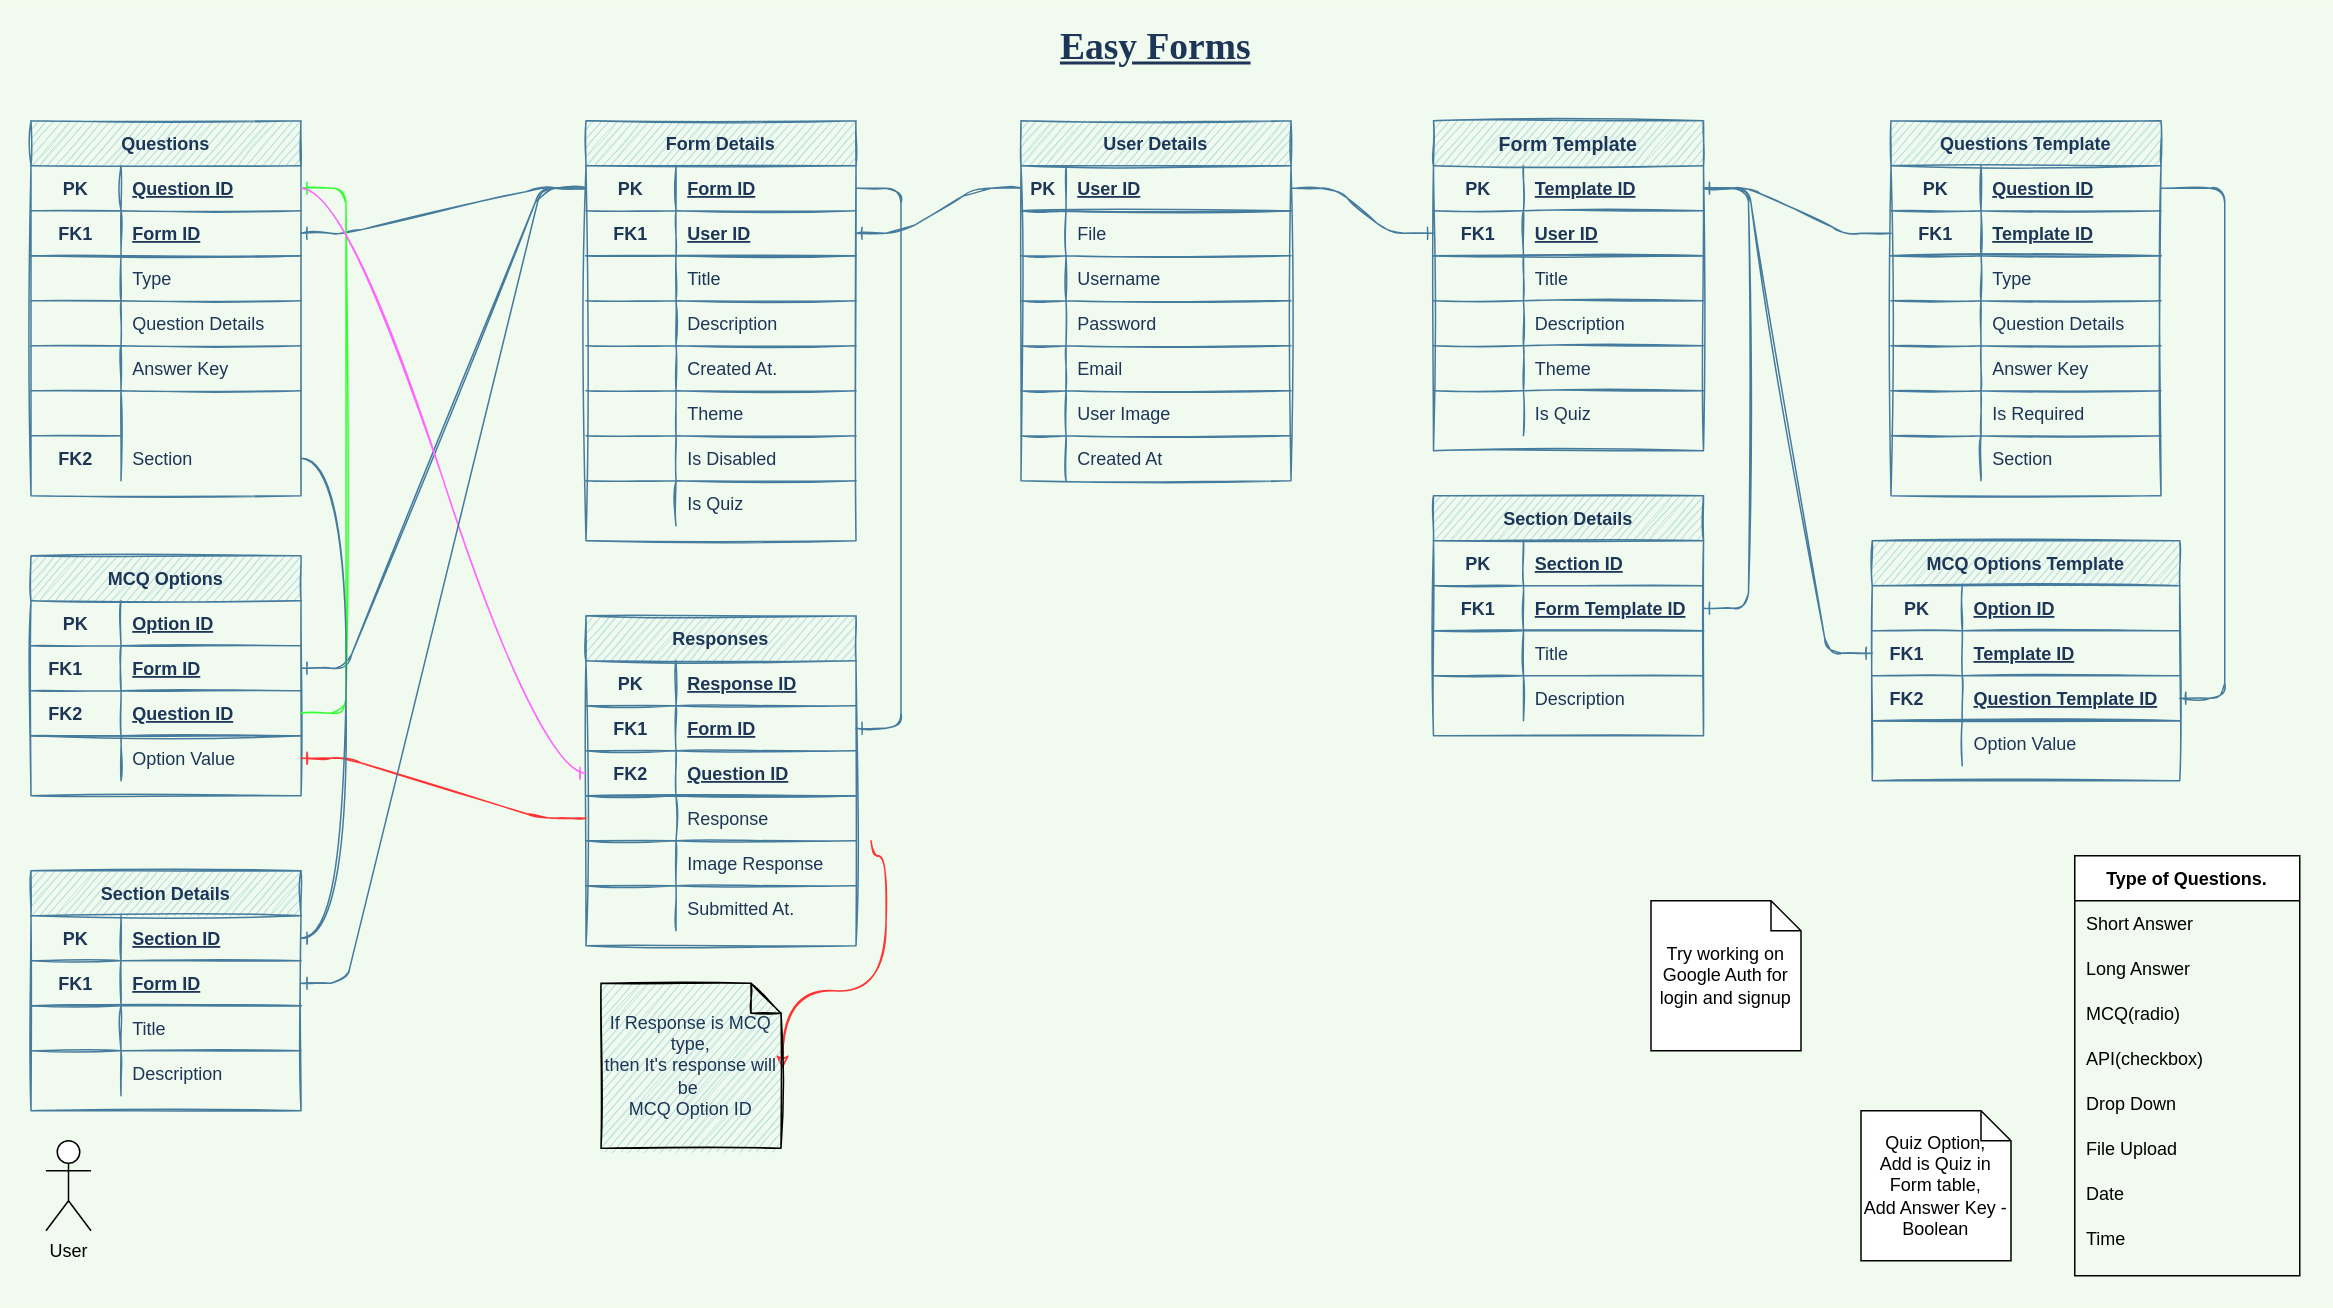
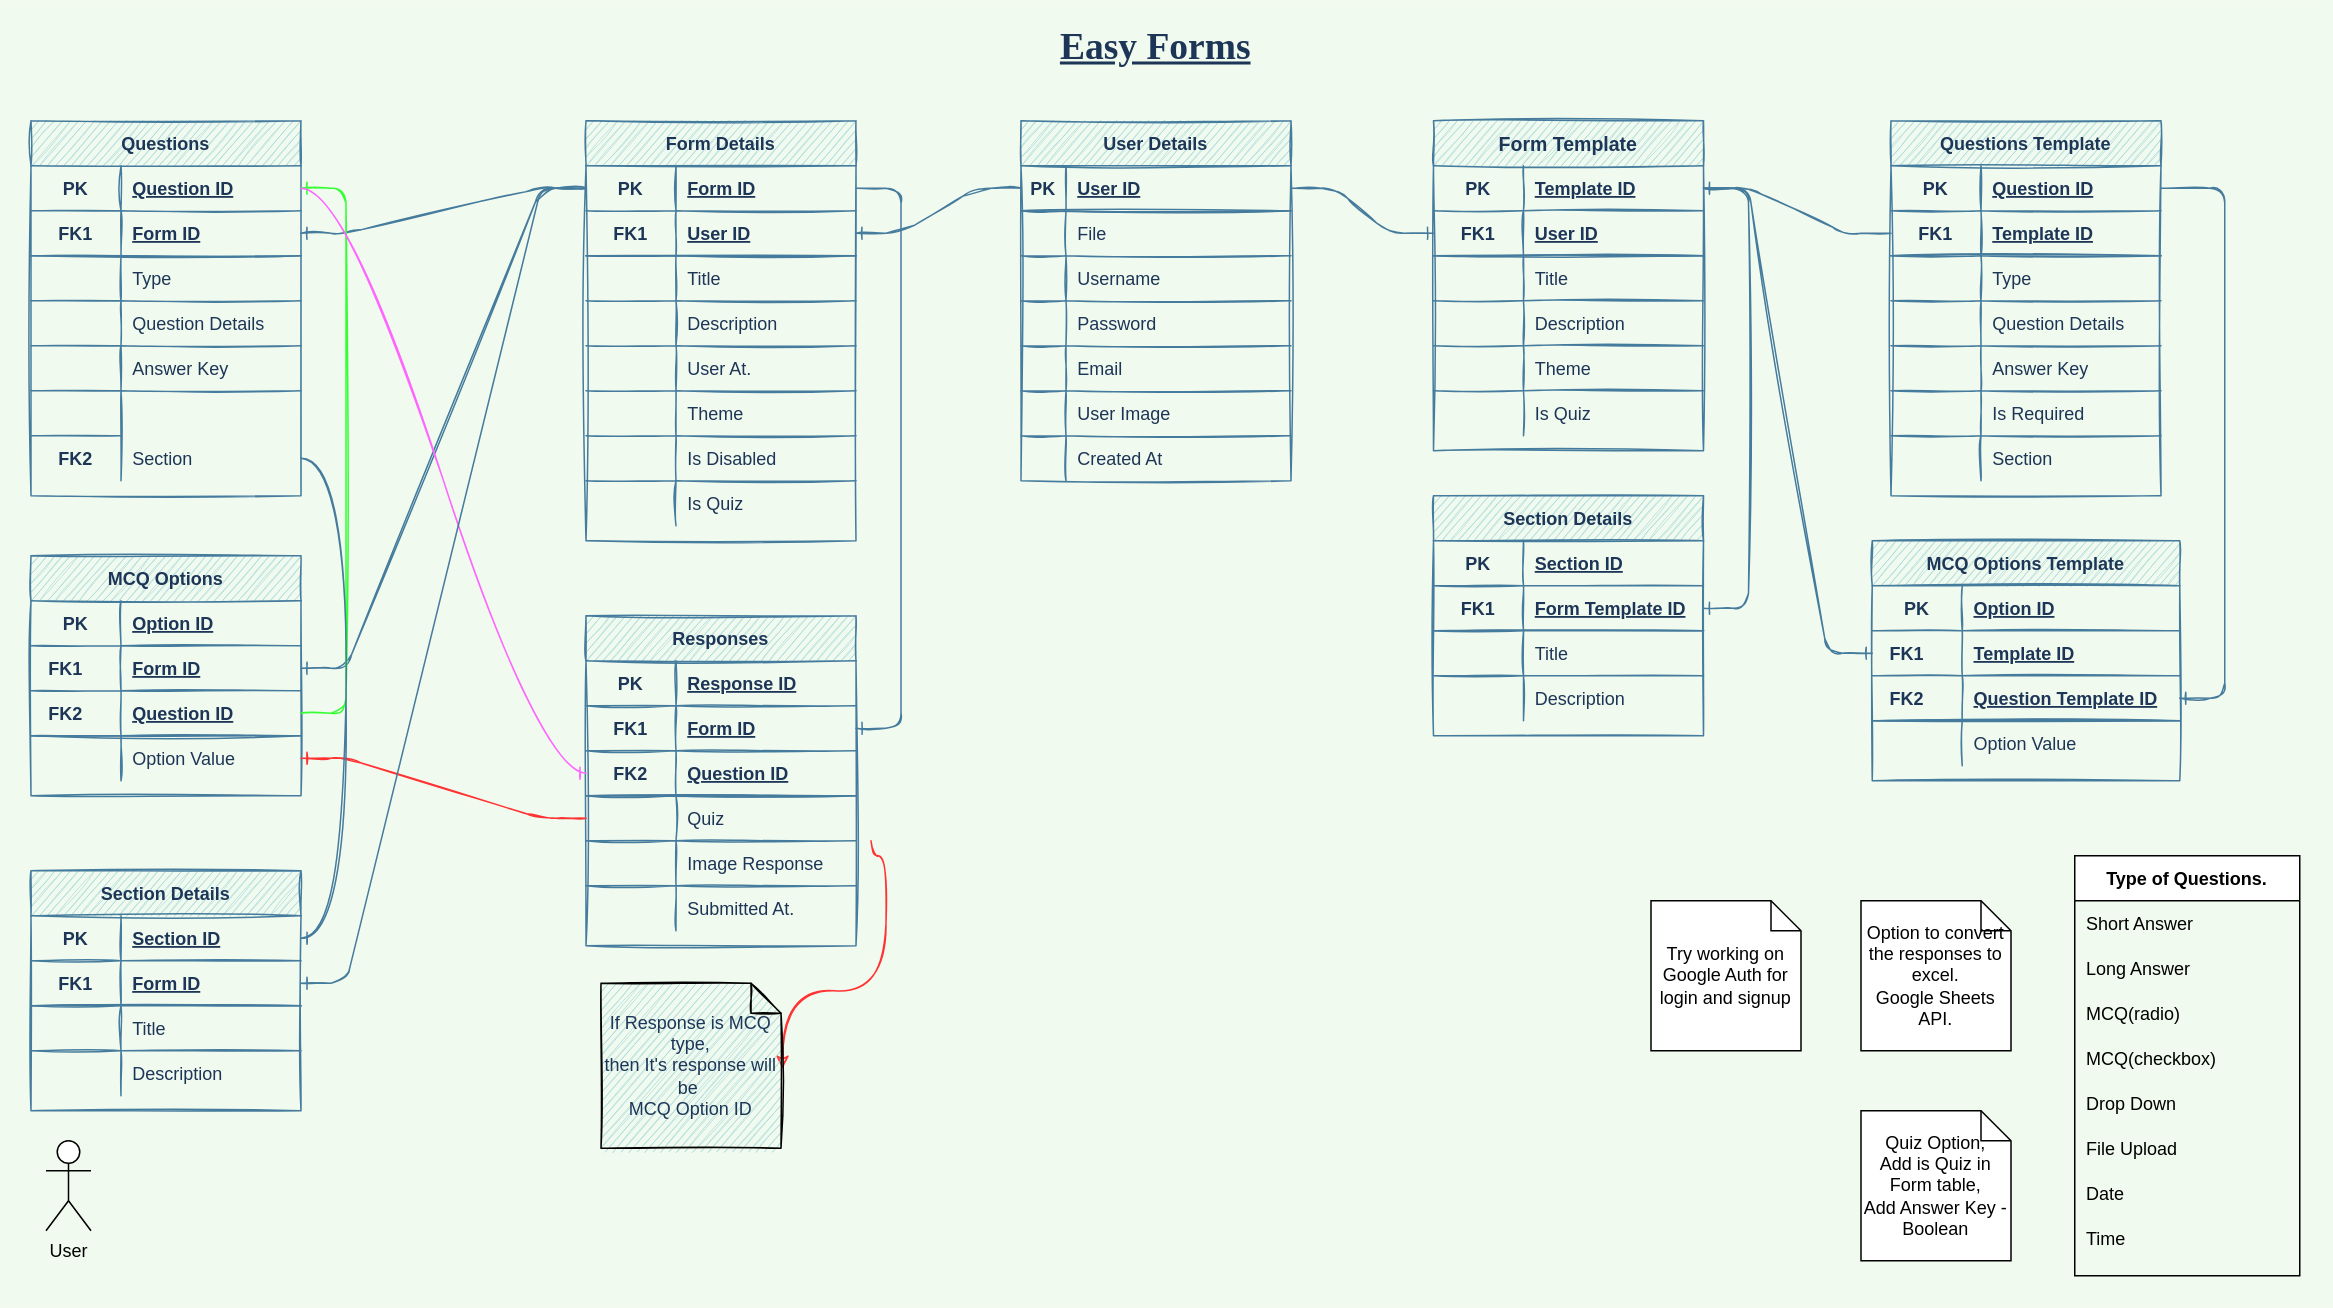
(738, 369) -> (723, 369)
(727, 819) -> (705, 819)
none -> (1936, 976)
(2151, 1059) -> (2151, 1059)
